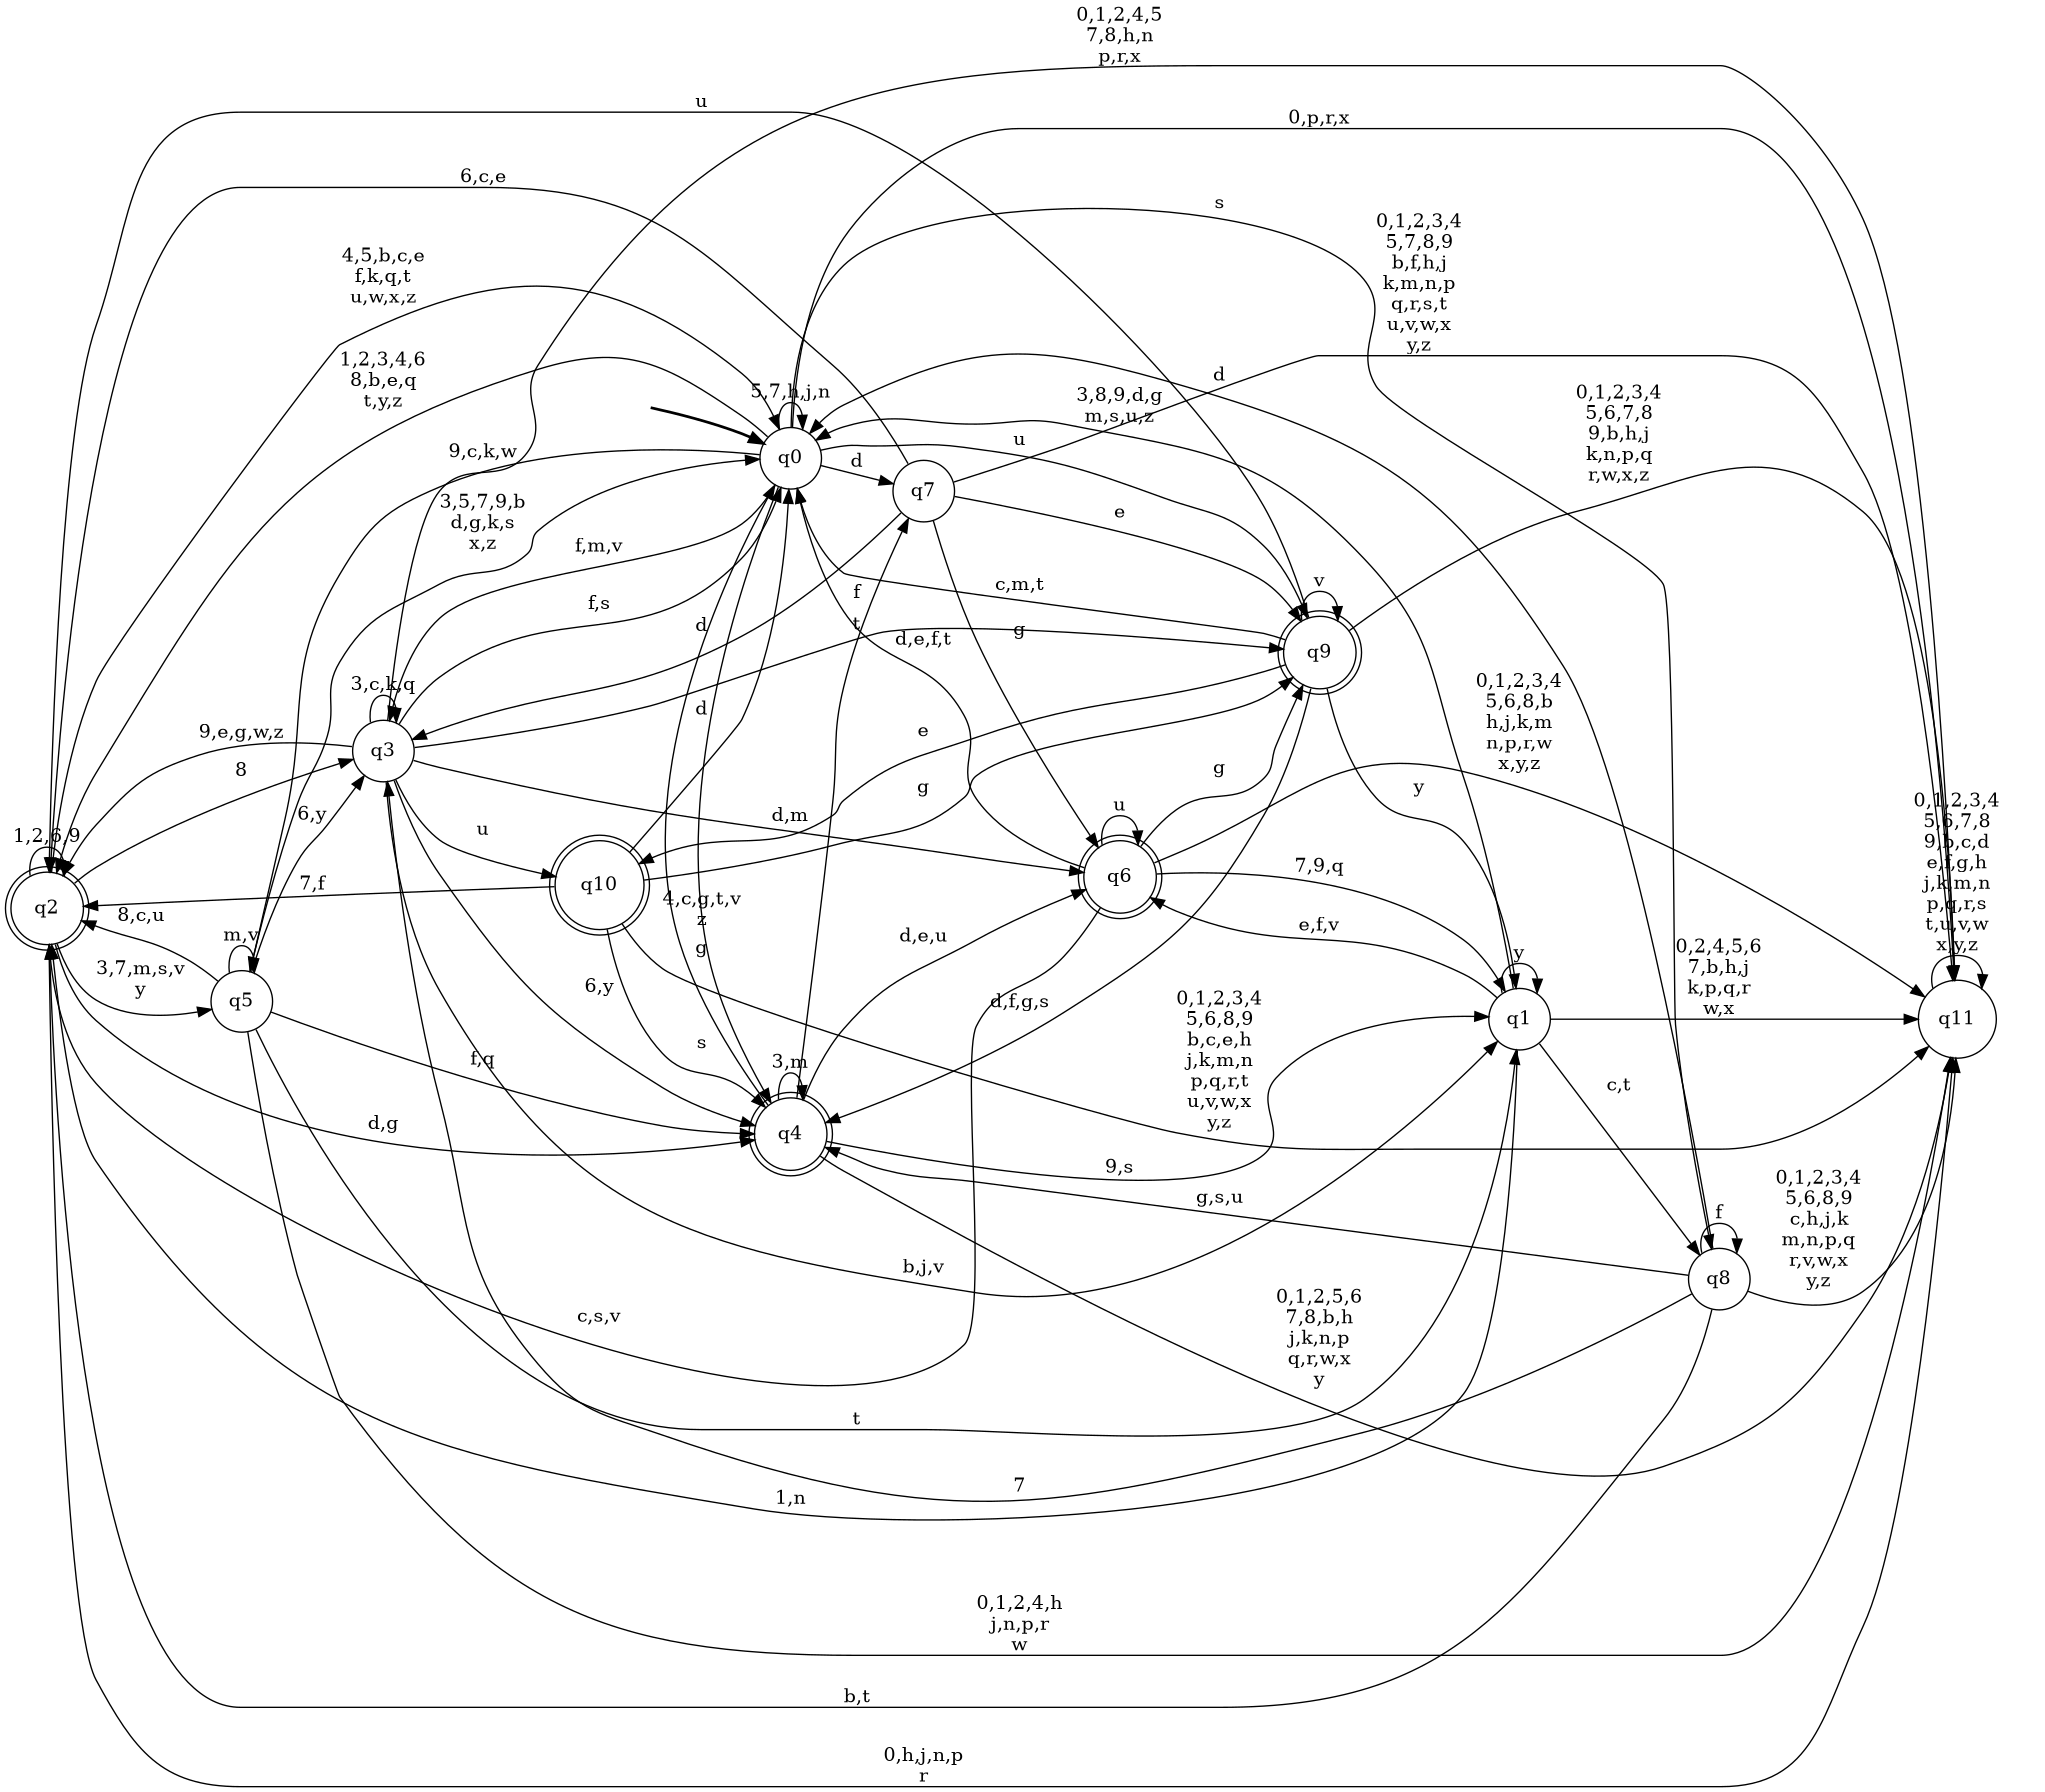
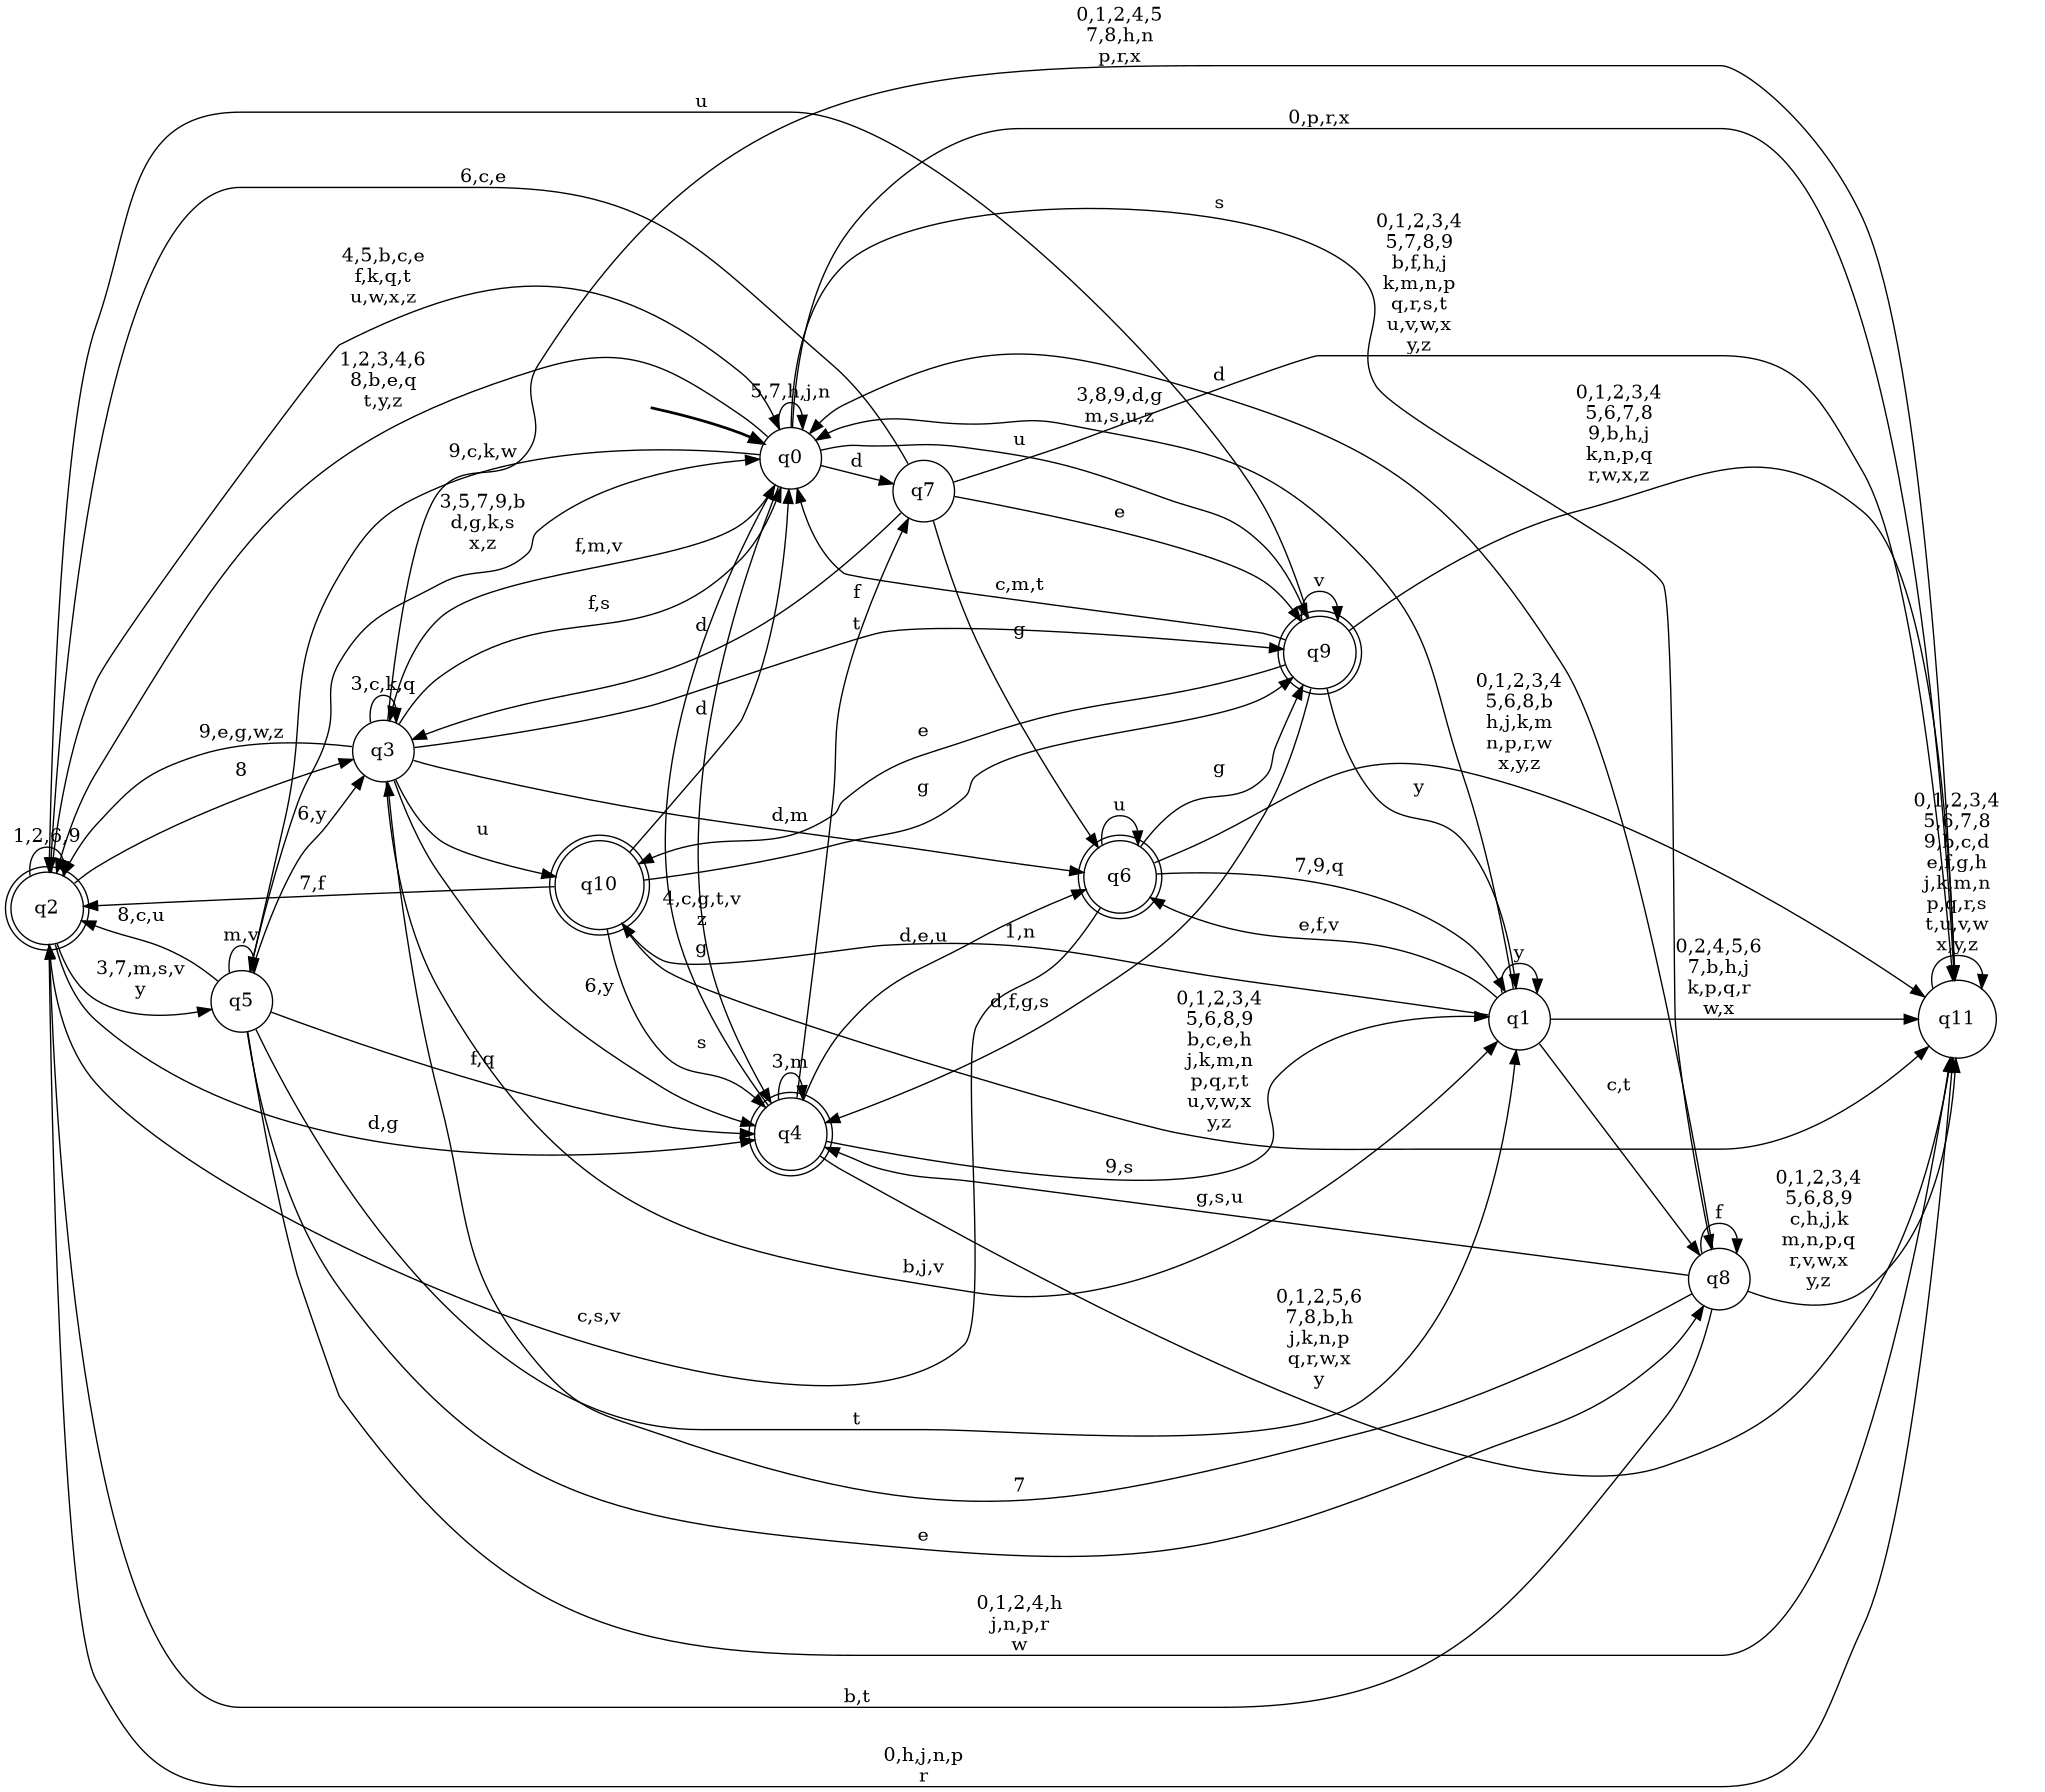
(946, 691) -> none
(806, 1515) -> (1057, 950)
none -> (868, 1544)
